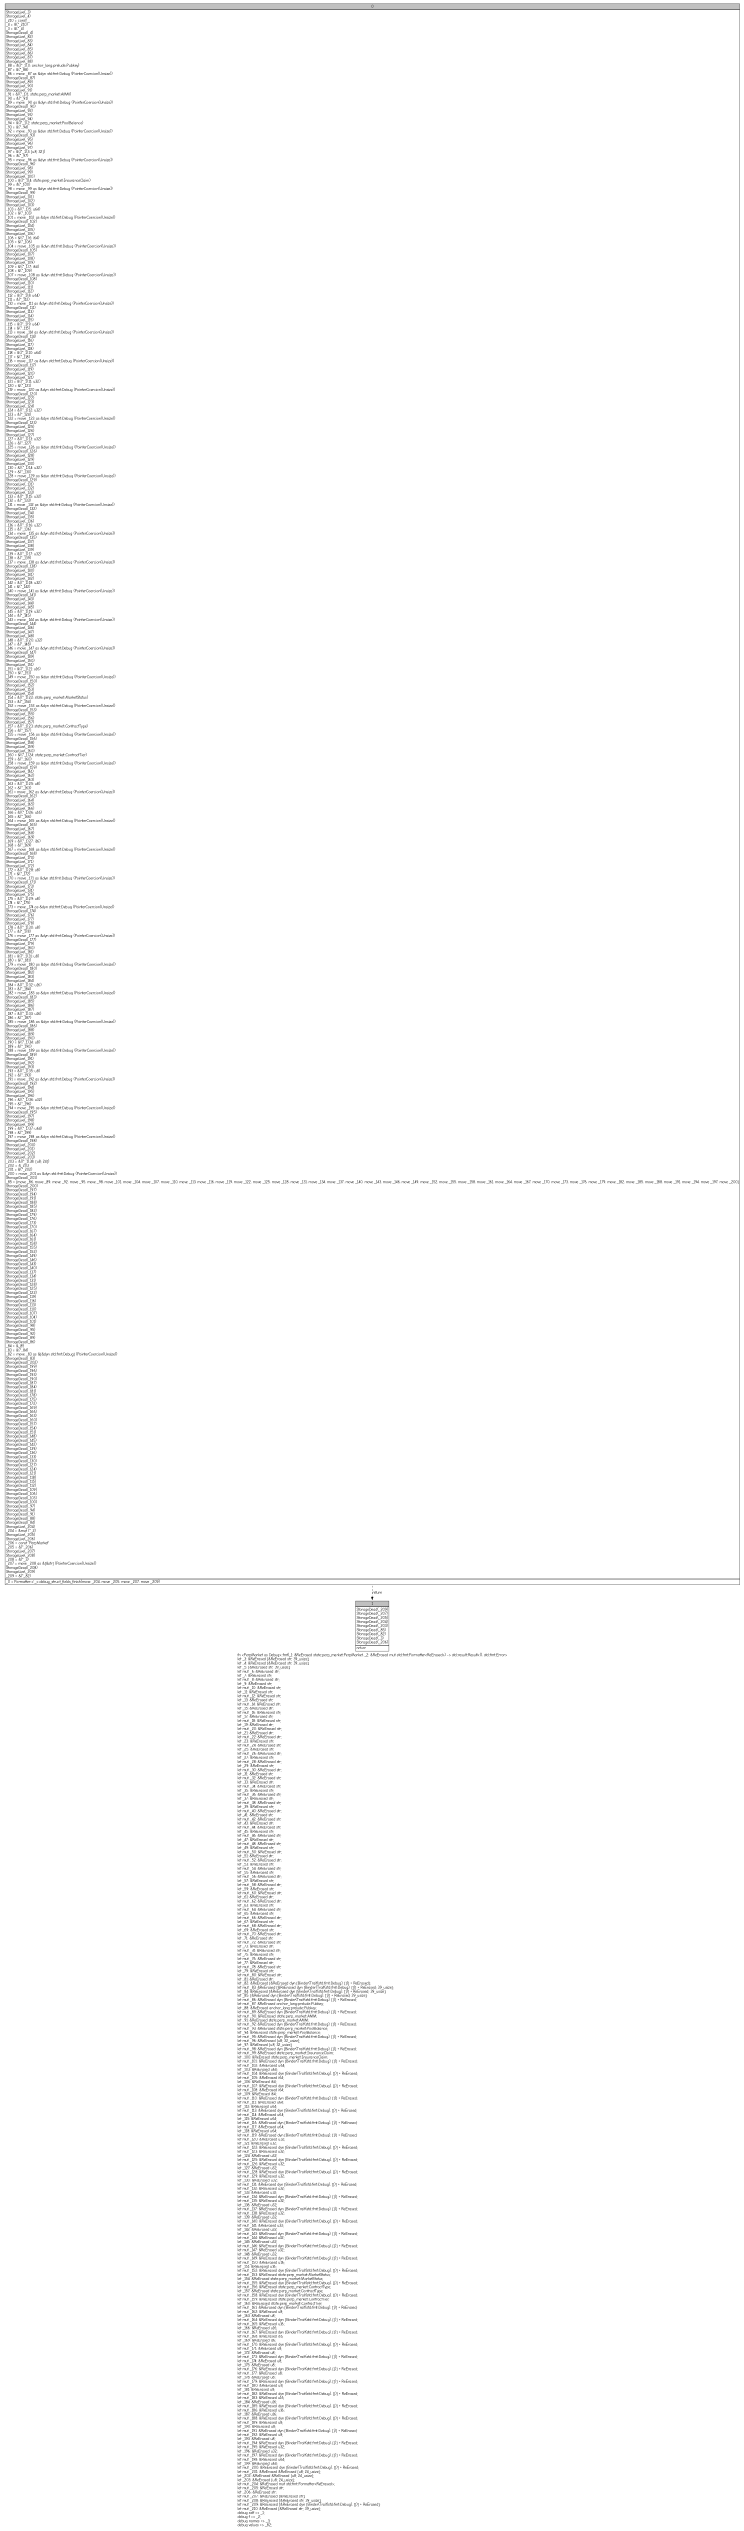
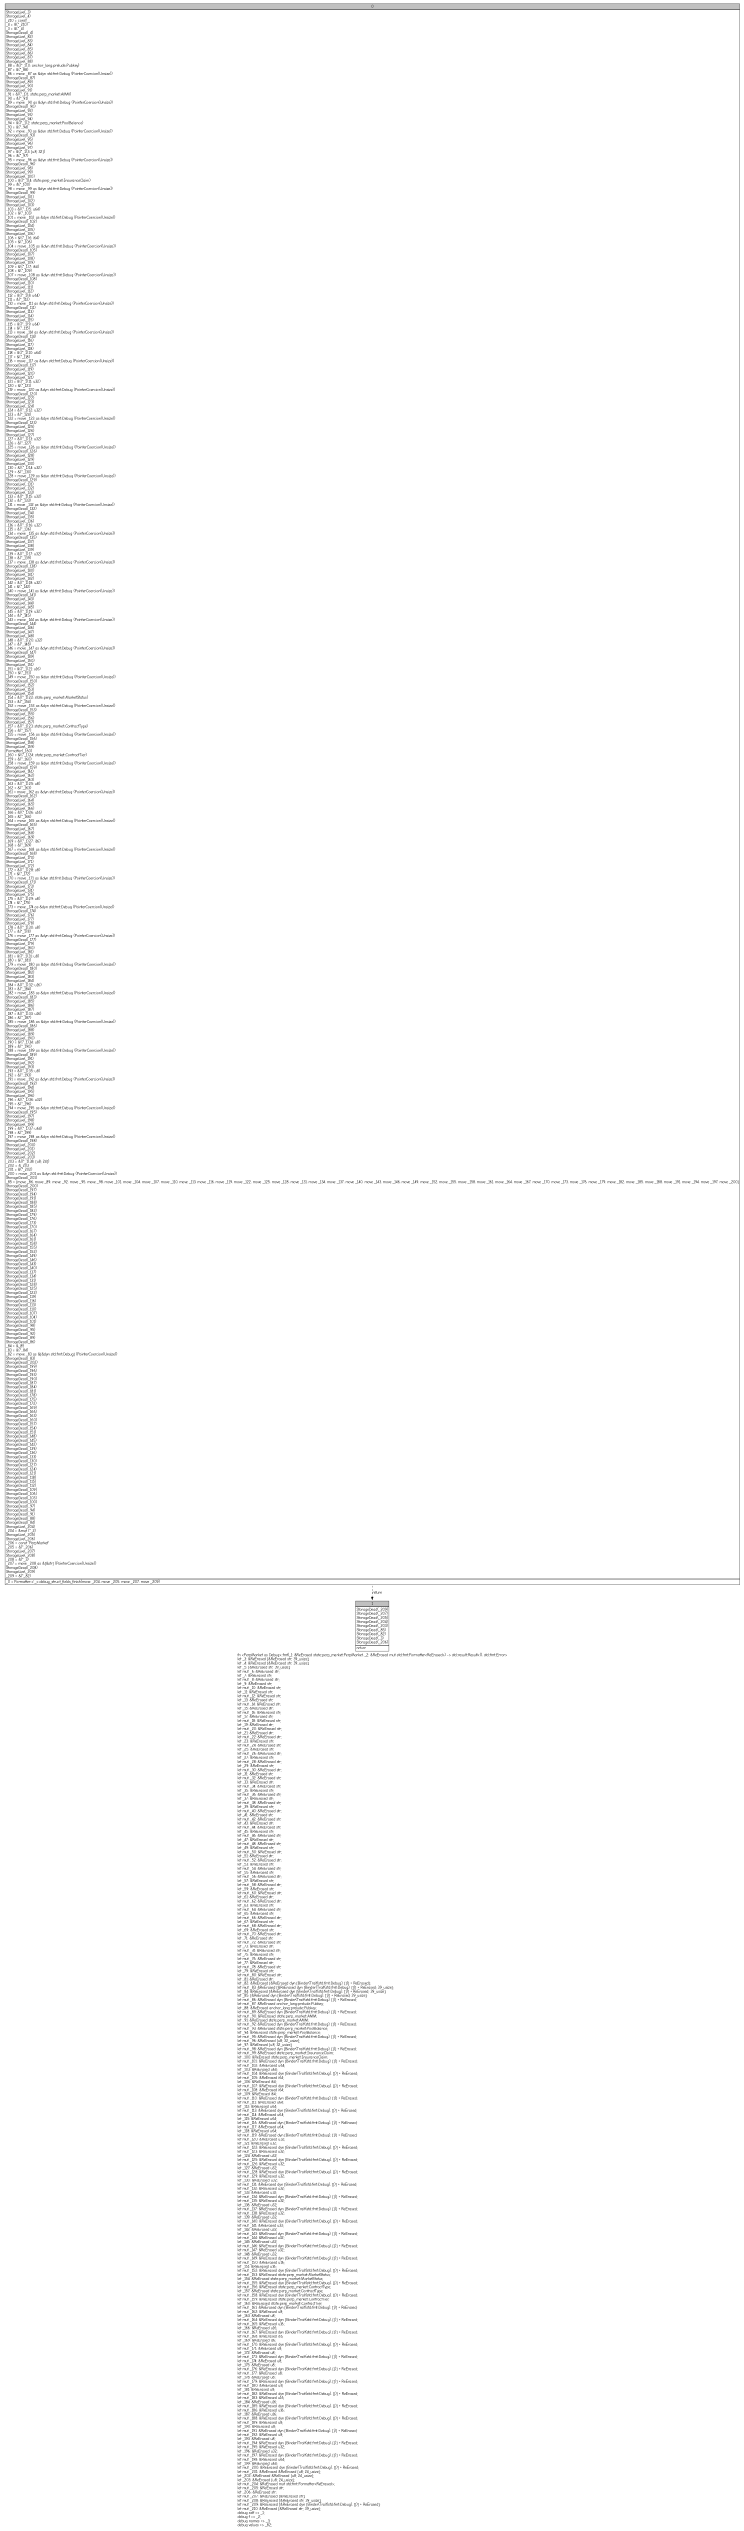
(20, 751) -> (19, 751)
